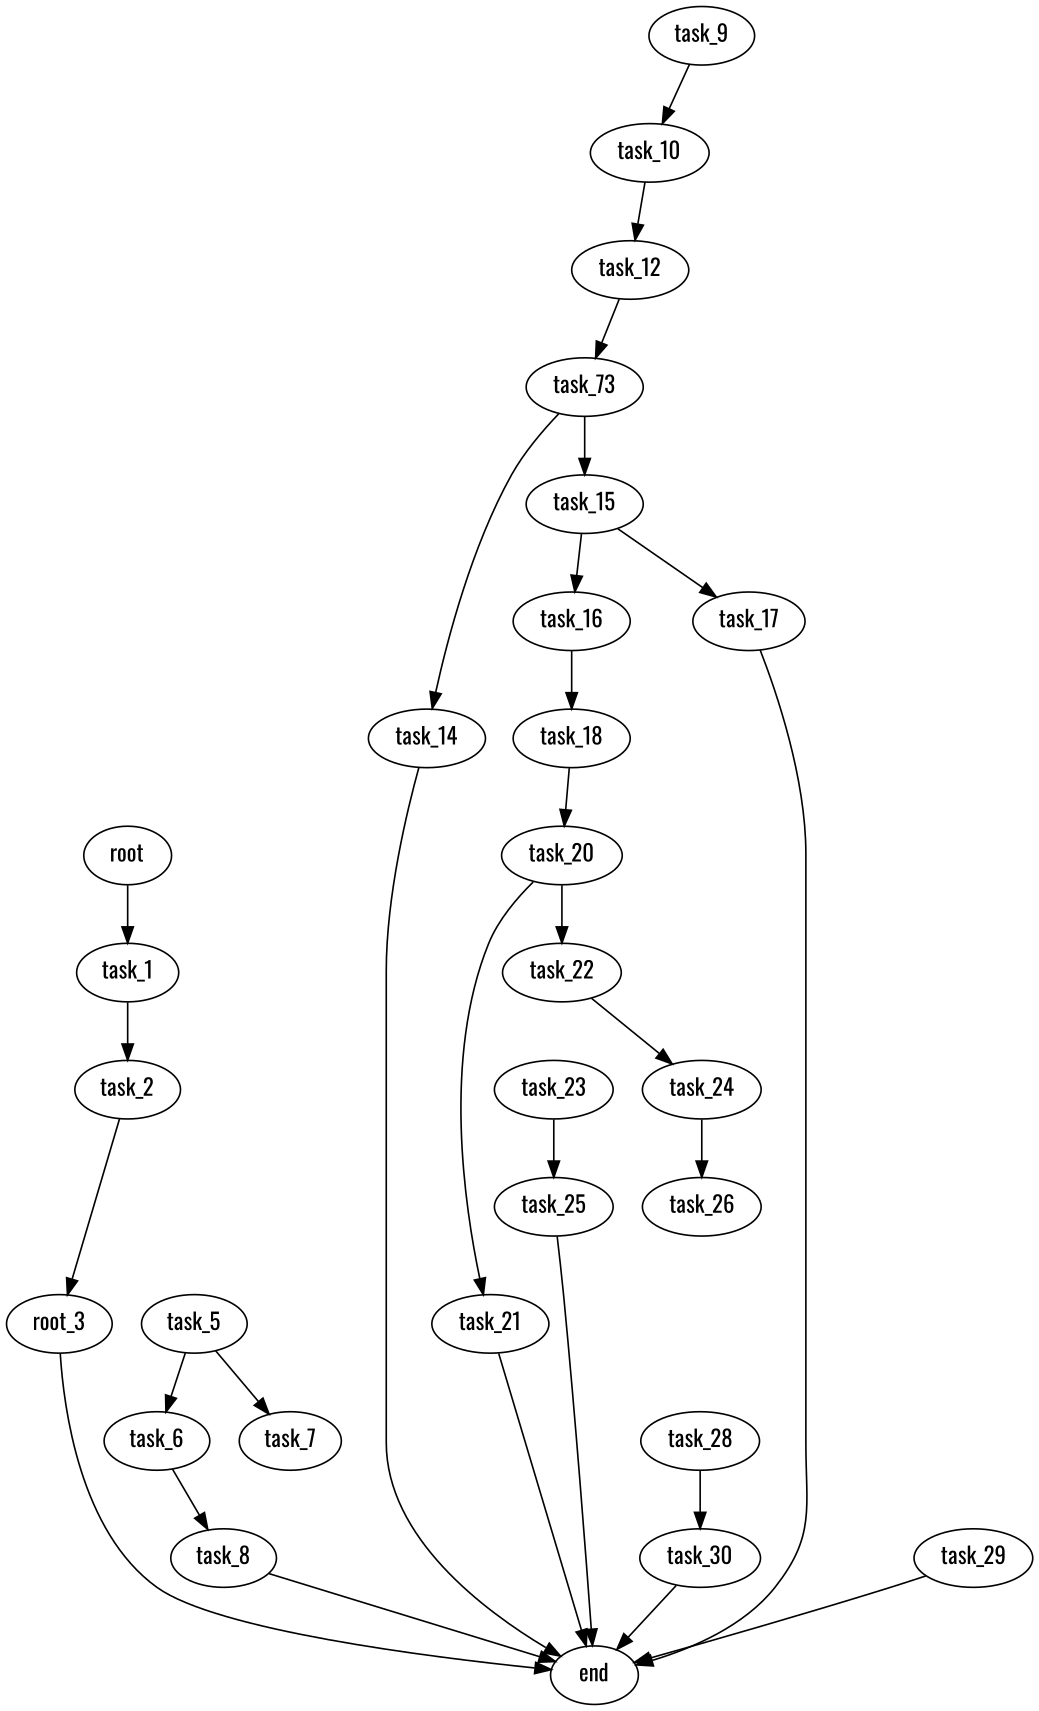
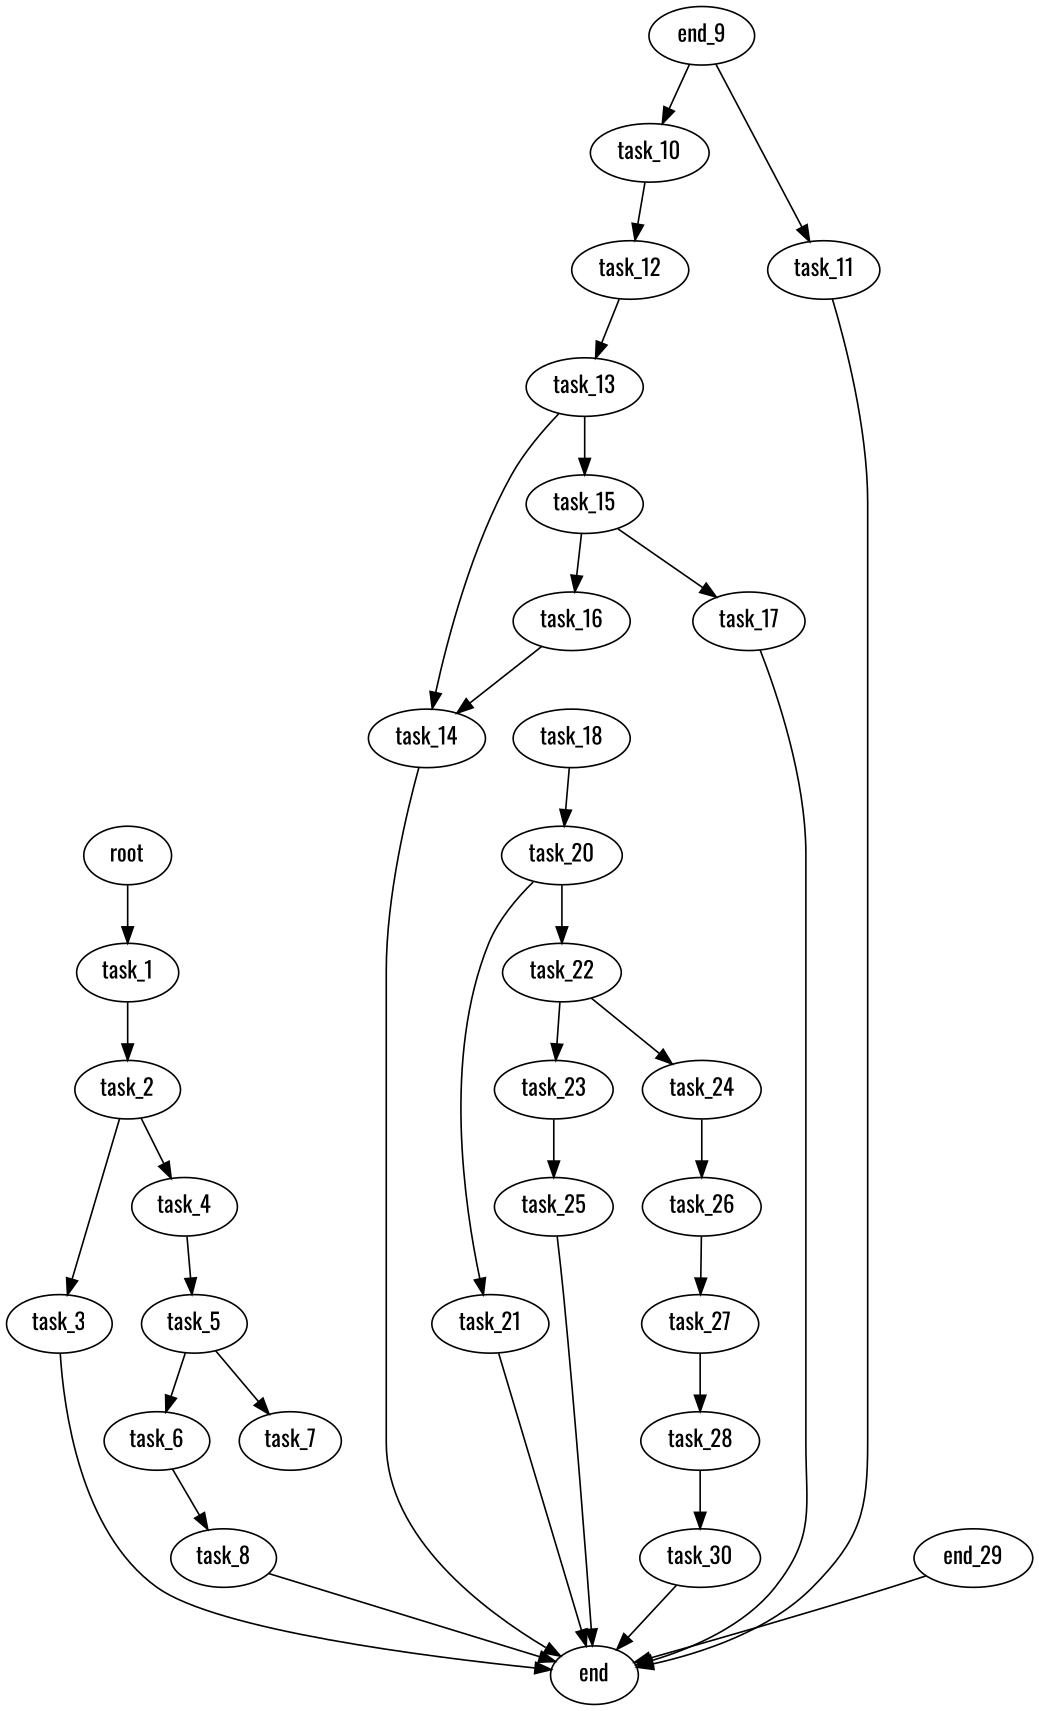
(702, 36) -> (702, 36)
none -> (824, 270)
(585, 387) -> (585, 387)
(572, 672) -> (506, 675)
none -> (558, 1023)
none -> (185, 1207)
(59, 1324) -> (59, 1324)
none -> (700, 1324)
(973, 1558) -> (973, 1558)
